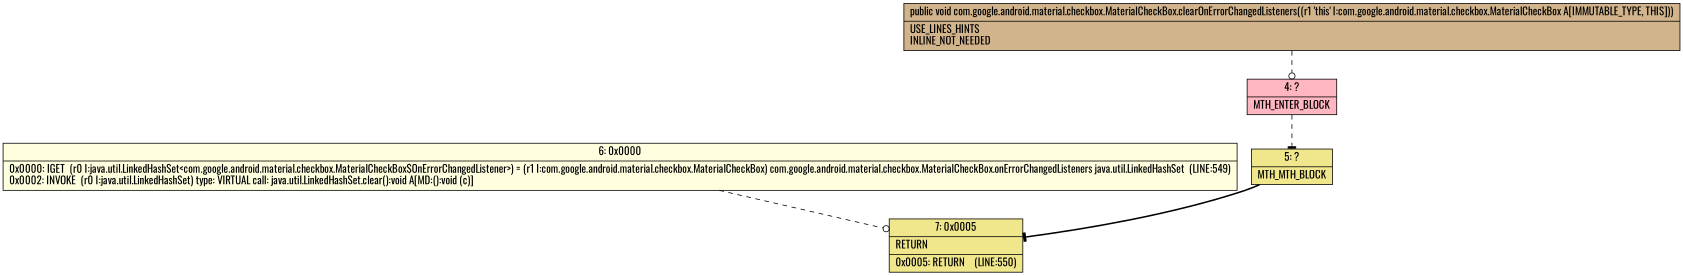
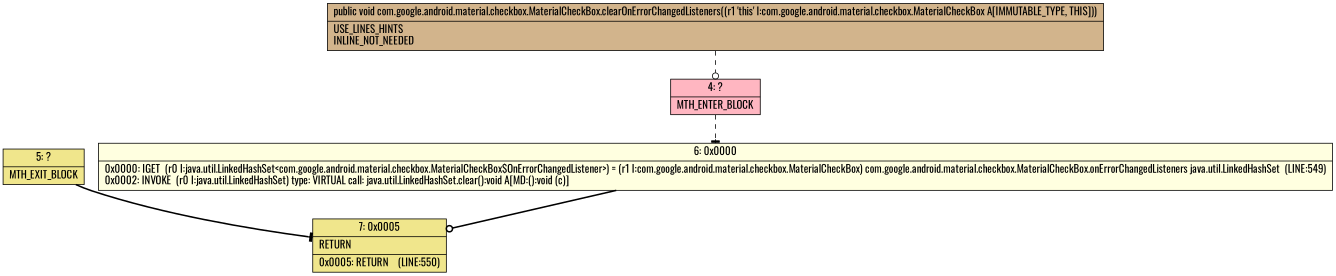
(1292, 130) -> (715, 127)
(1292, 175) -> (44, 175)
(801, 209) -> (534, 209)
